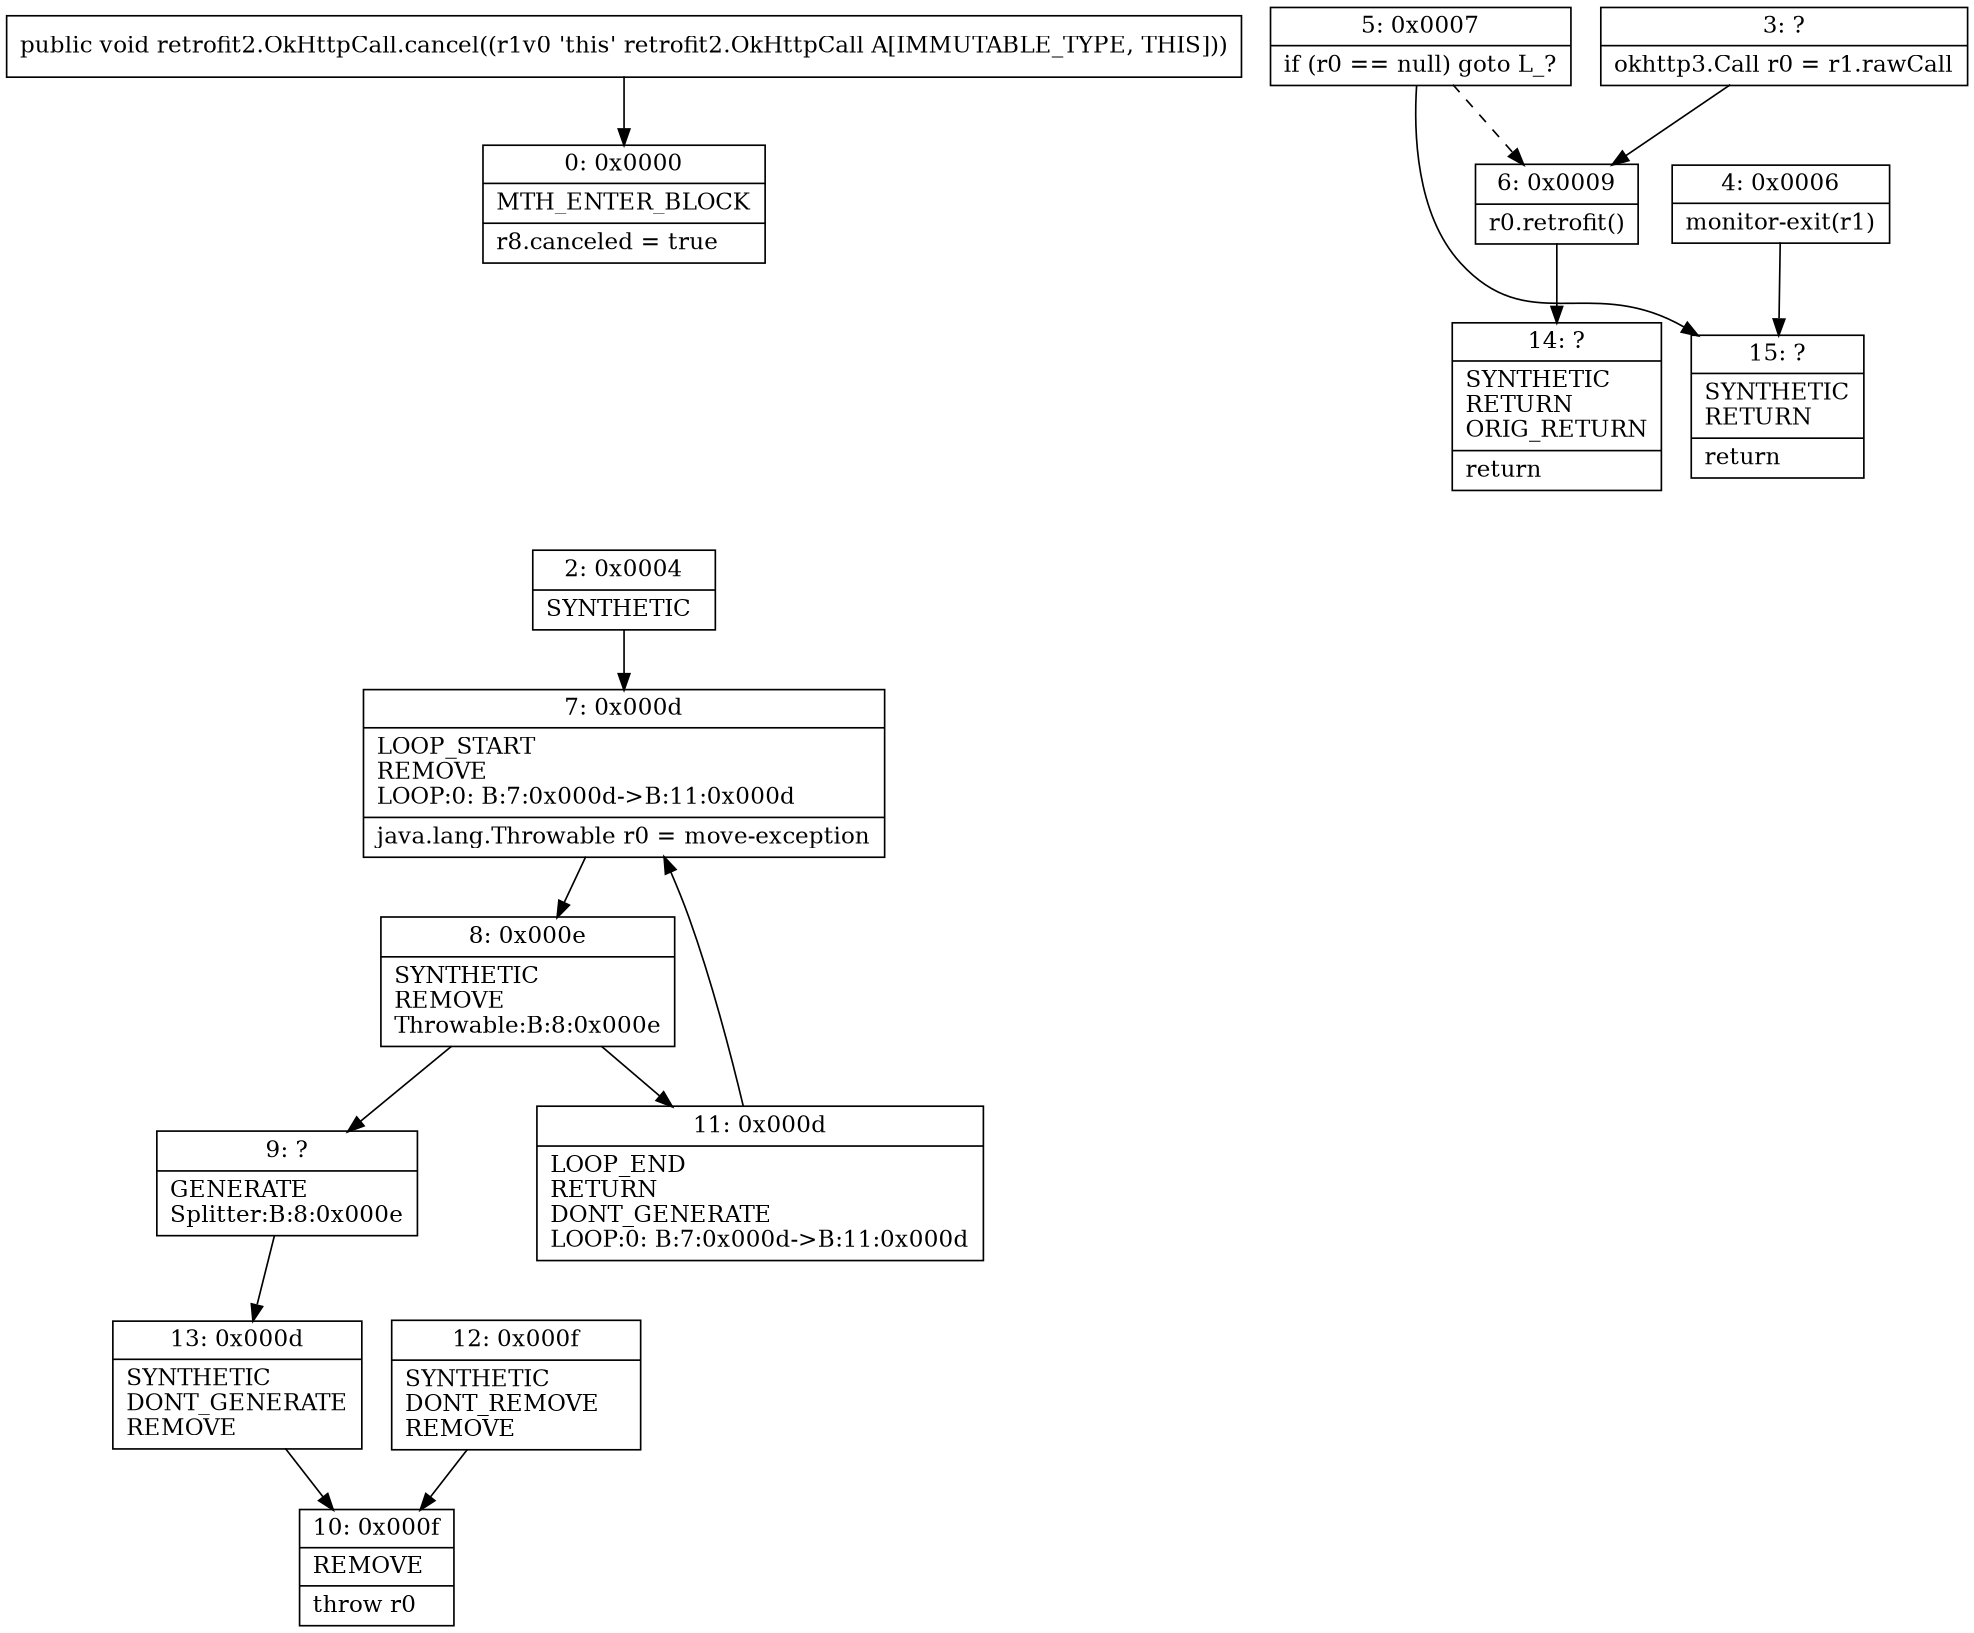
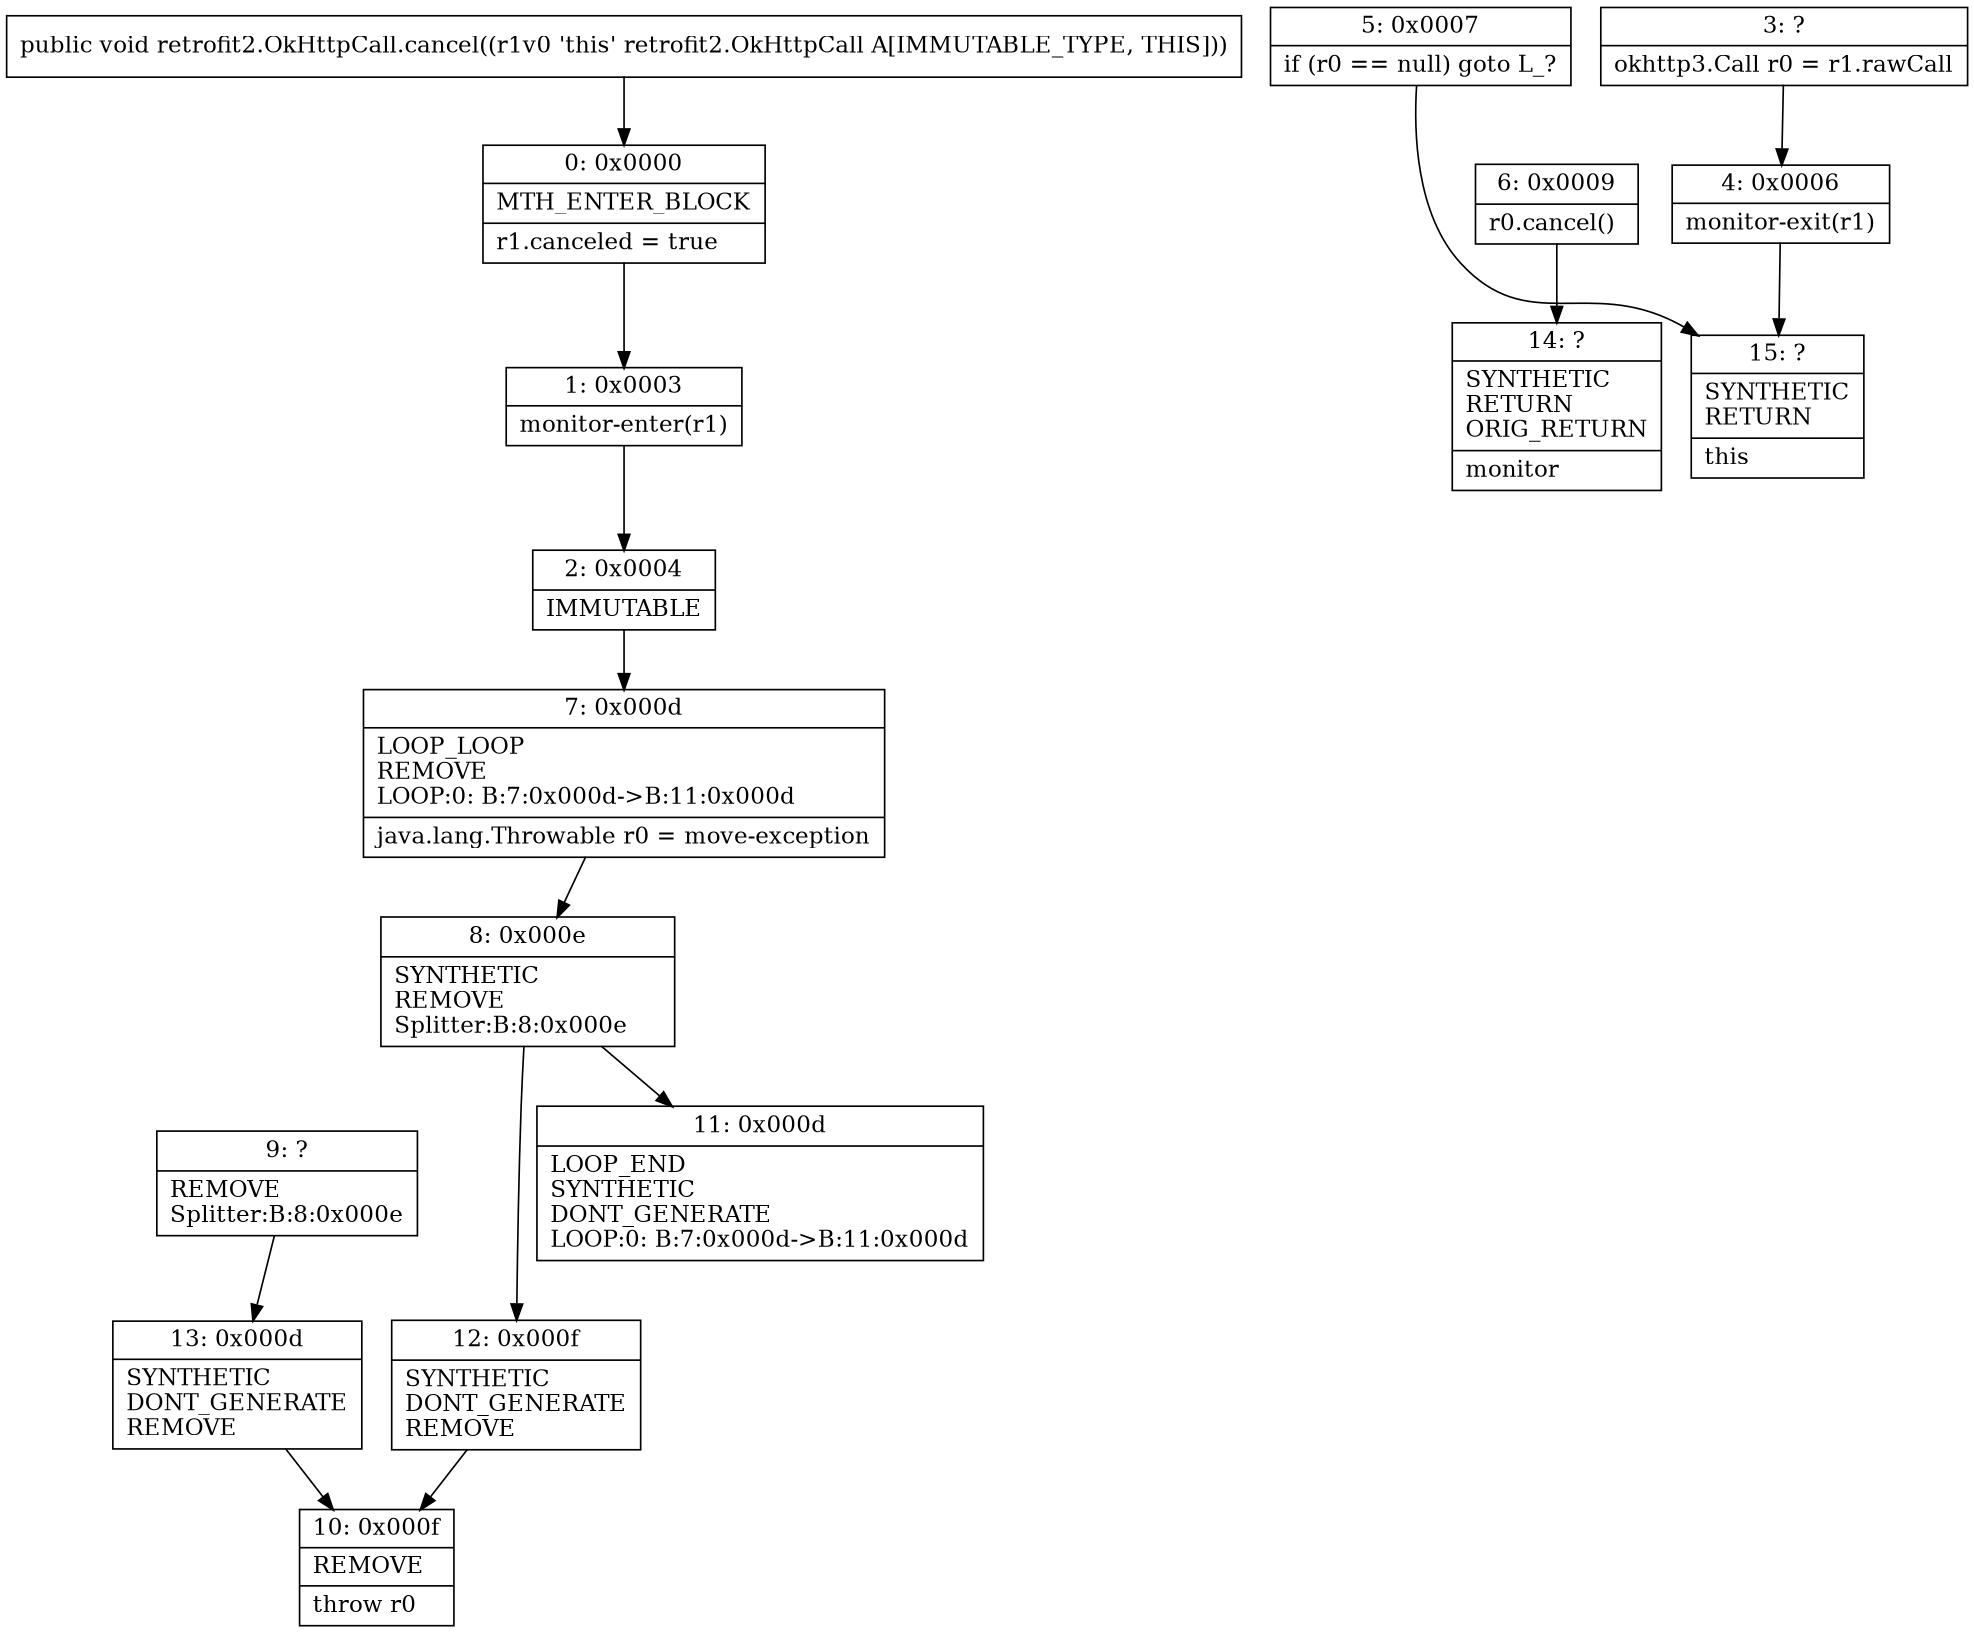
(1483, 119) -> none
(1678, 120) -> (1783, 117)
(1557, 223) -> (1552, 223)
(607, 242) -> (607, 242)
none -> (624, 407)
(1743, 457) -> (1728, 457)
(1504, 470) -> (1513, 470)
(619, 609) -> (624, 609)
(456, 747) -> (451, 747)
(712, 988) -> none
(528, 1026) -> (511, 1026)
(406, 1084) -> (519, 1175)
(240, 1190) -> (226, 1190)
(604, 1190) -> (623, 1190)
(503, 1404) -> (516, 1404)
